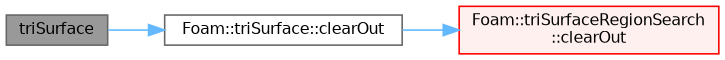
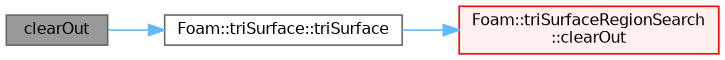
(57, 30) -> (57, 30)
(283, 30) -> (283, 30)
